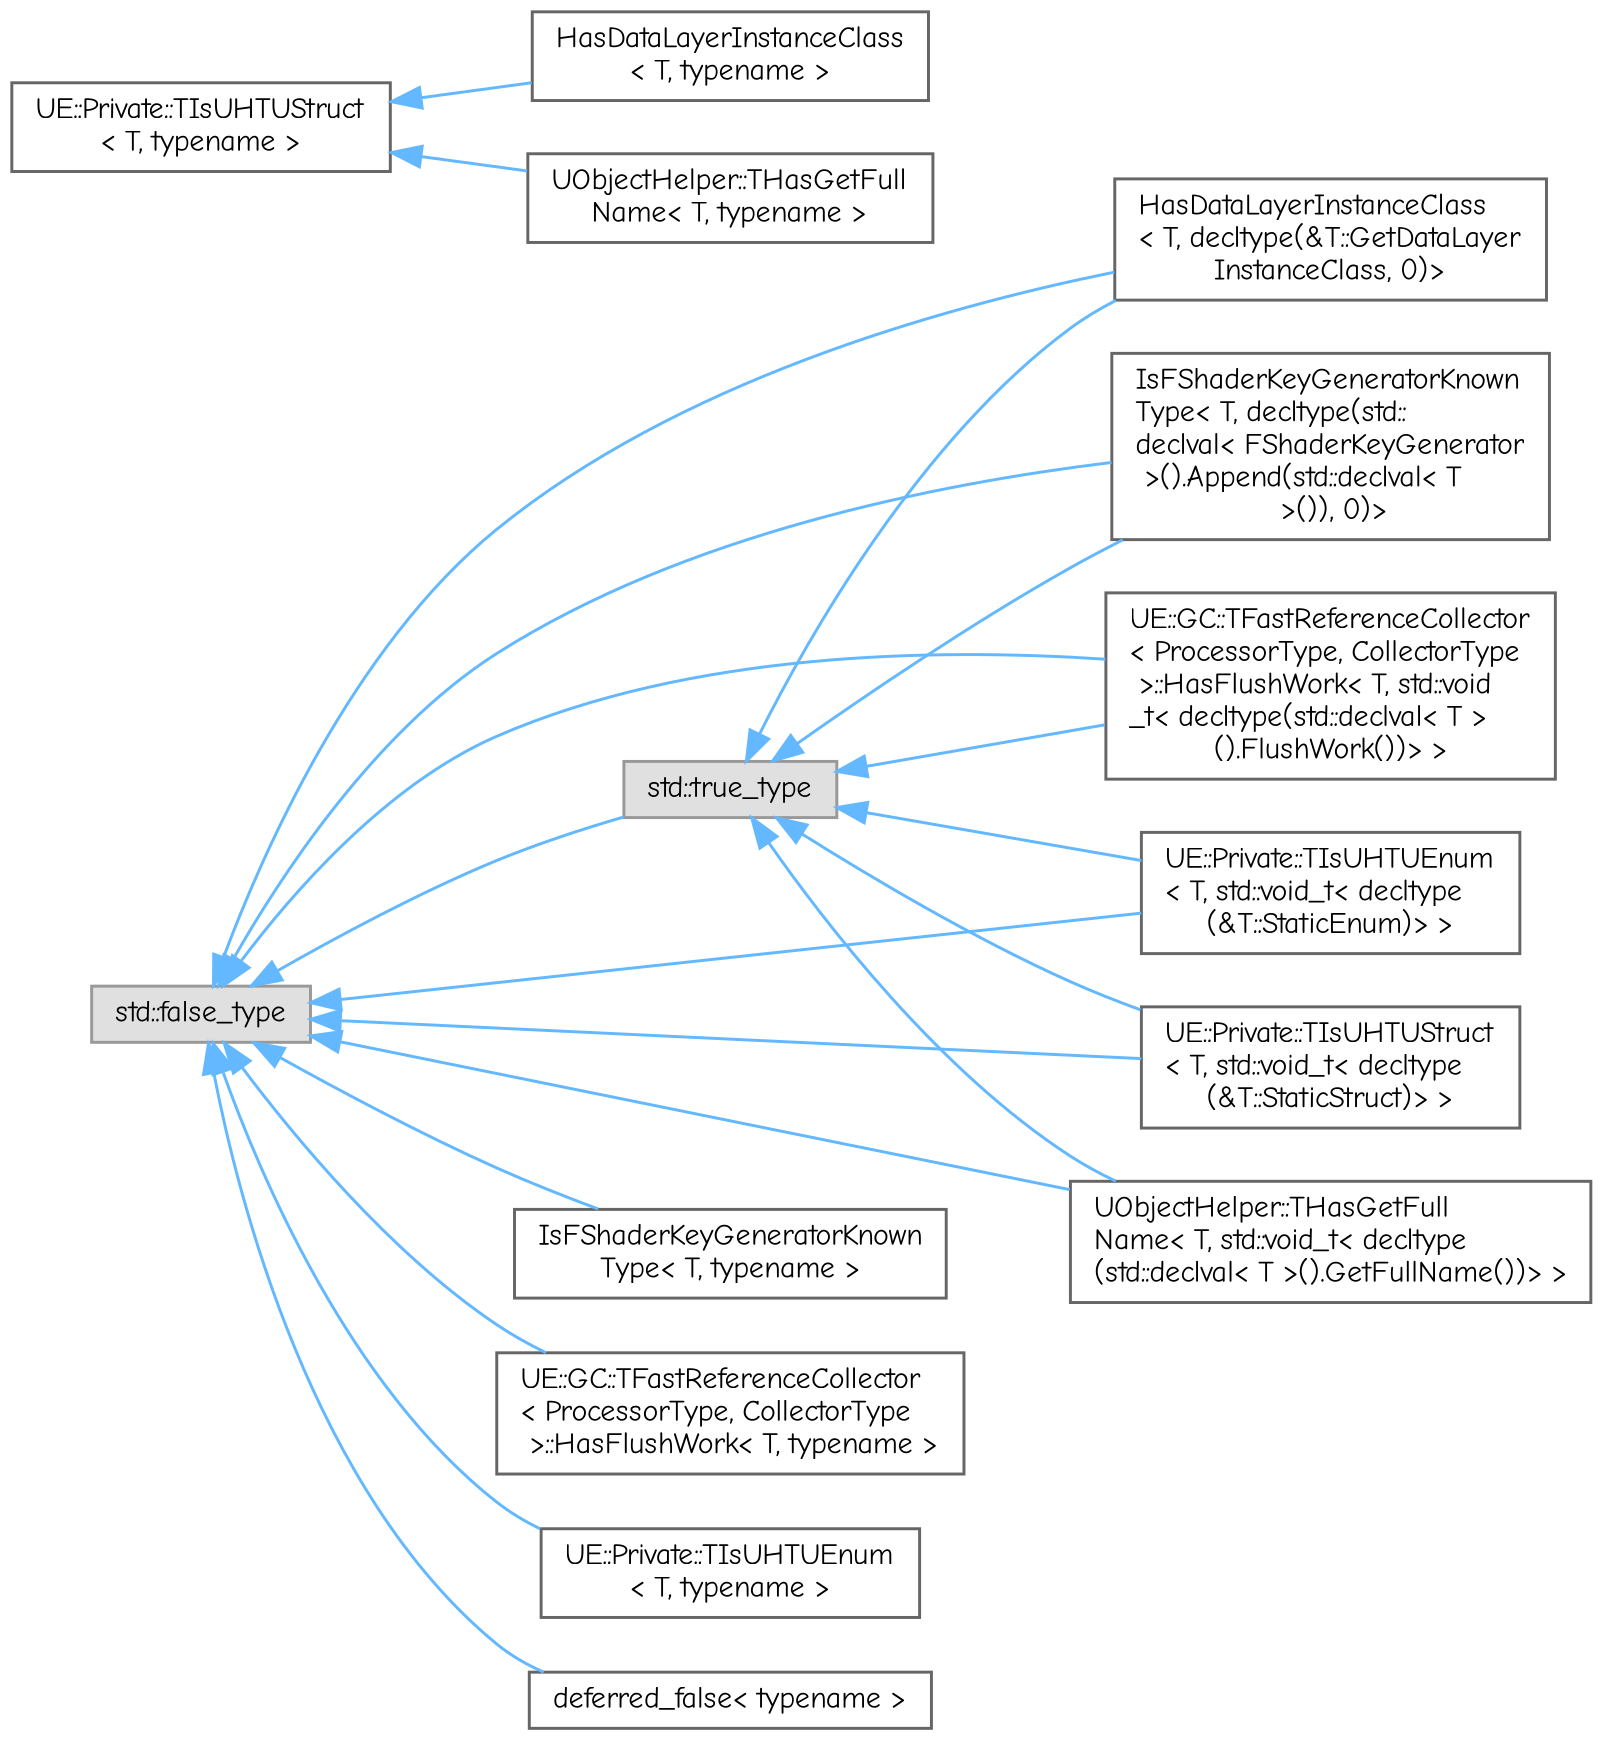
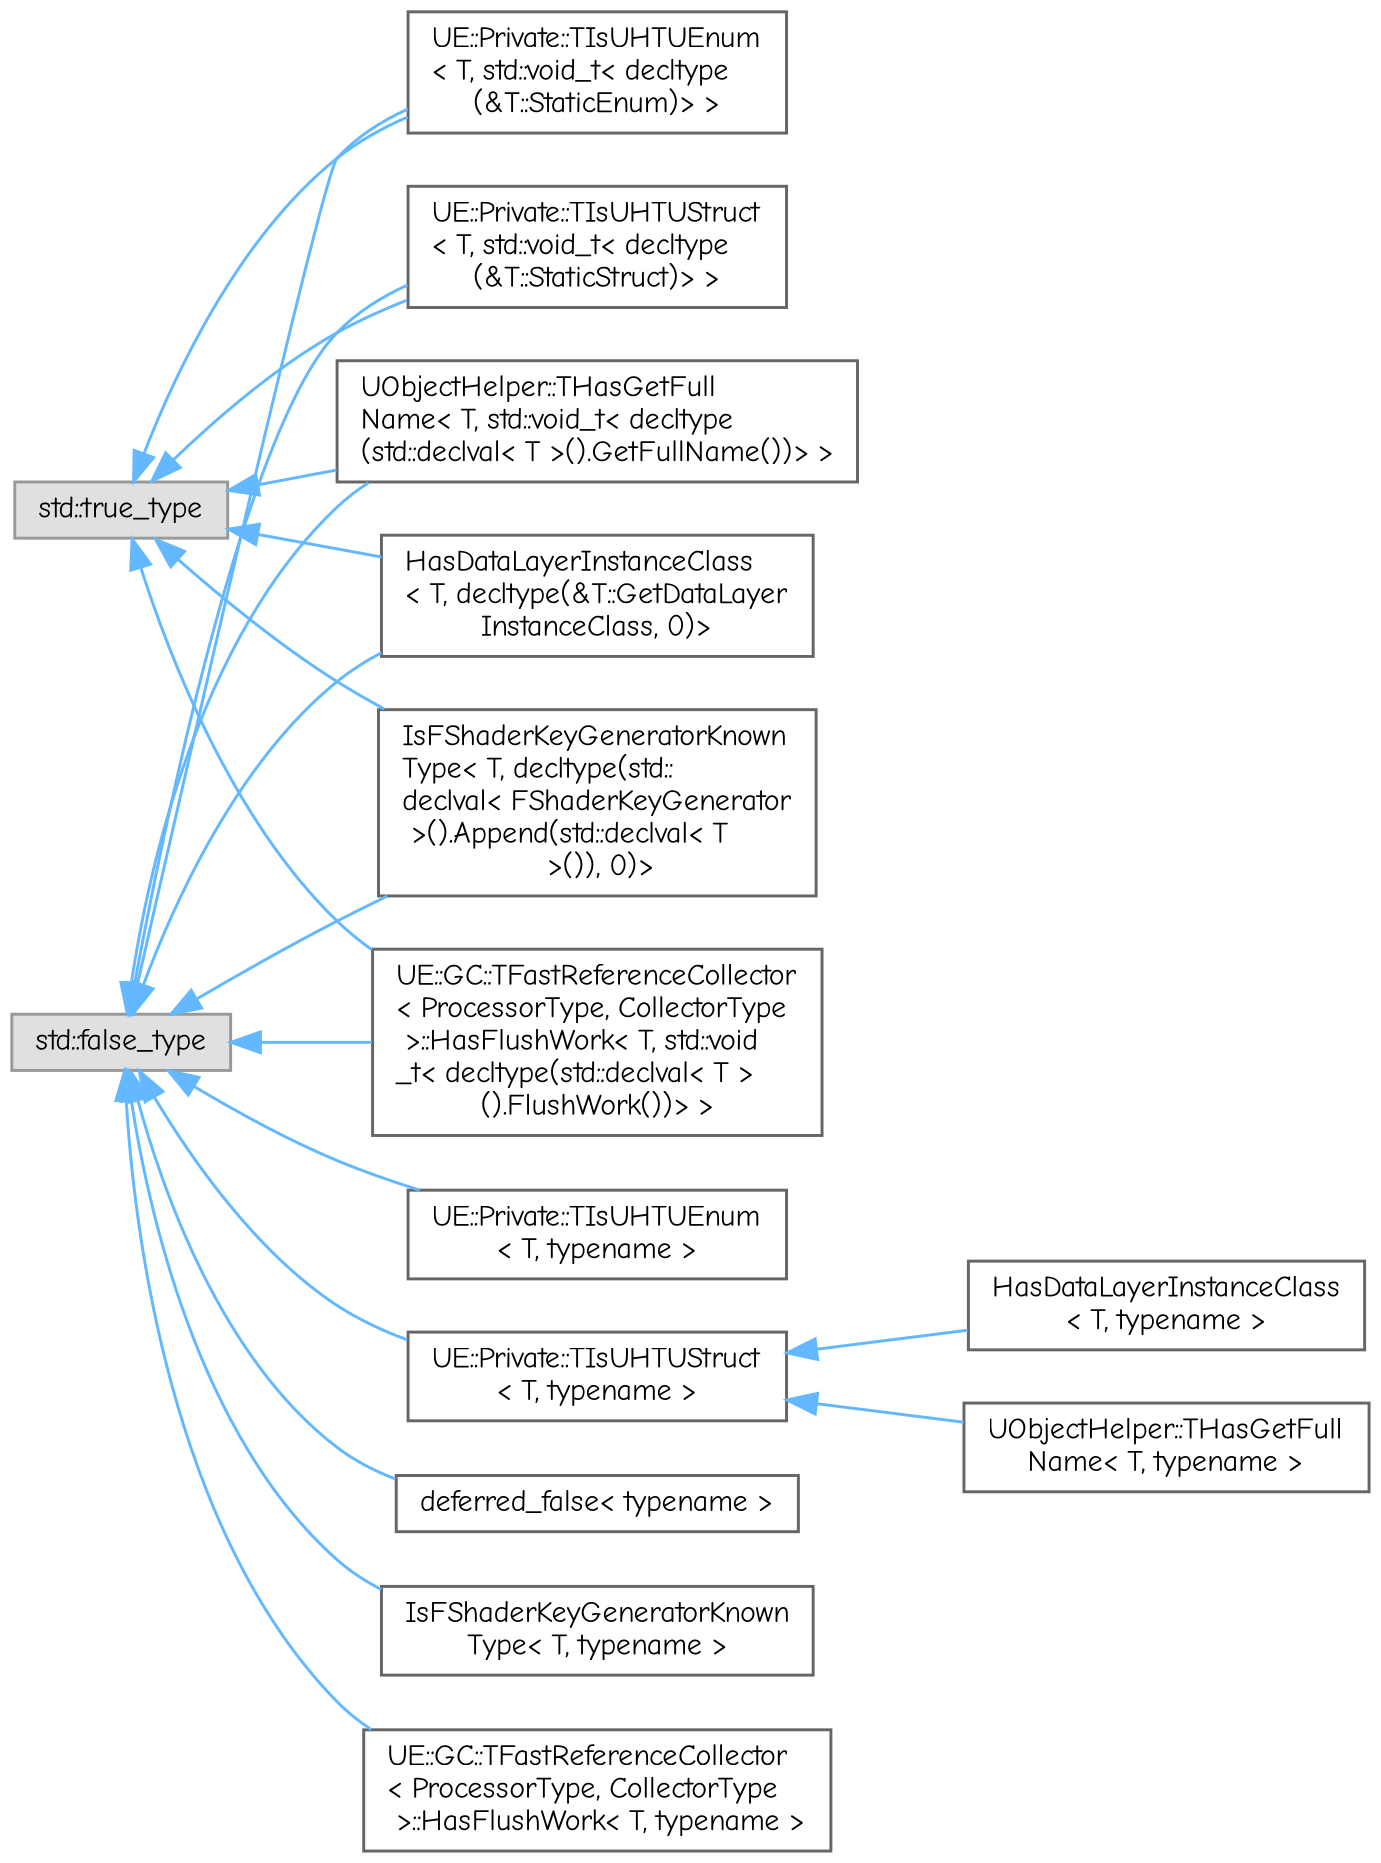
(446, 883) -> (261, 1240)
